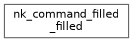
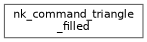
(66, 21) -> (74, 21)
